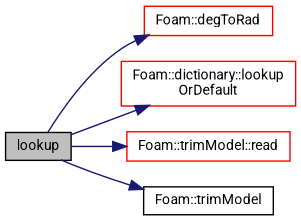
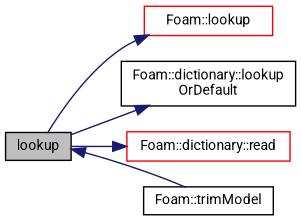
(208, 21) -> (208, 21)
(208, 84) -> (208, 84)
(208, 146) -> (208, 146)
(95, 173) -> (136, 168)
